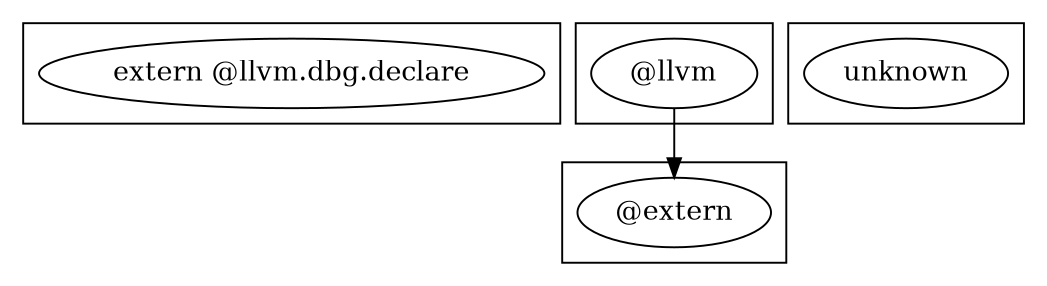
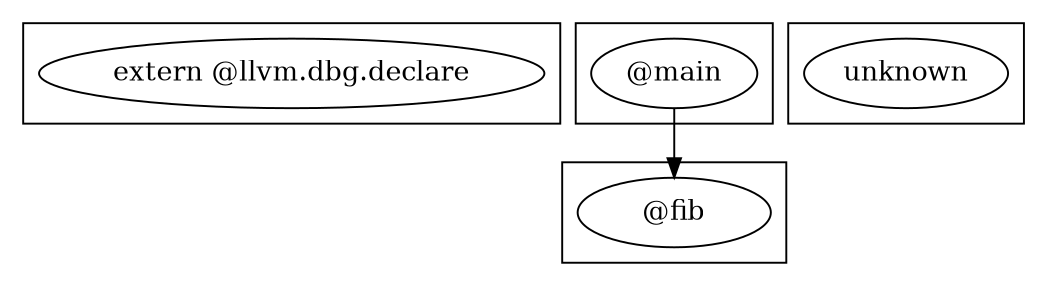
(674, 73) -> (674, 73)
(674, 213) -> (674, 213)
